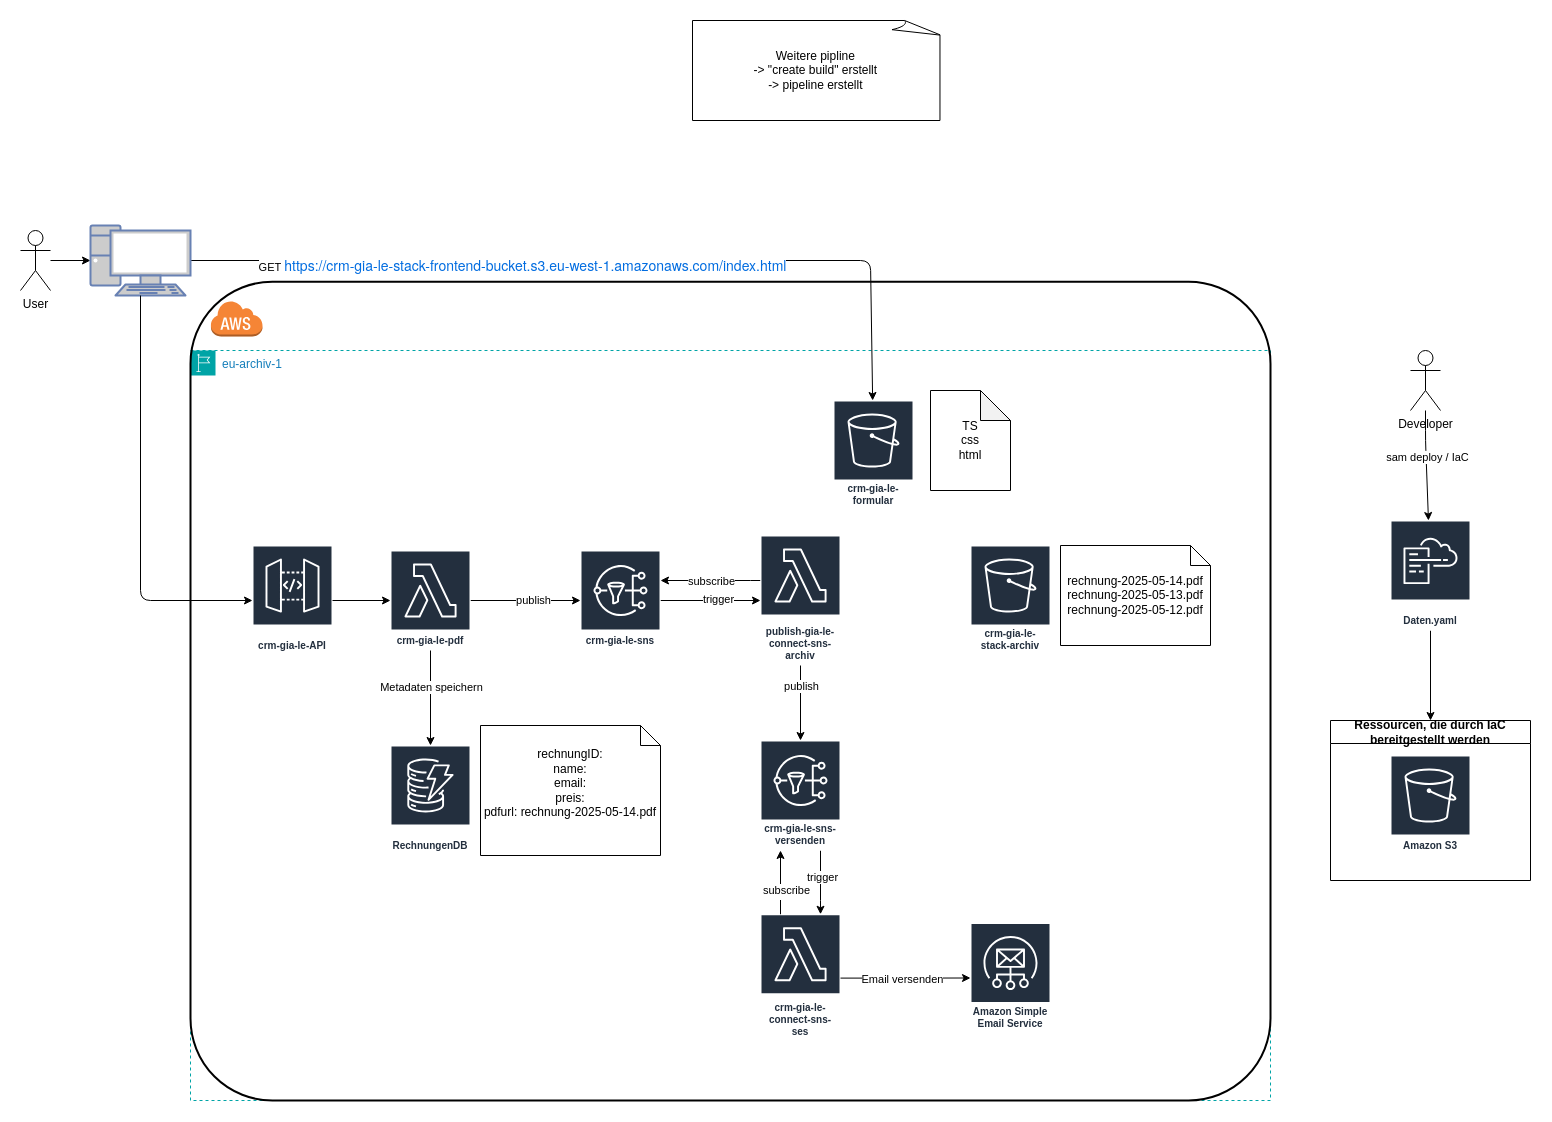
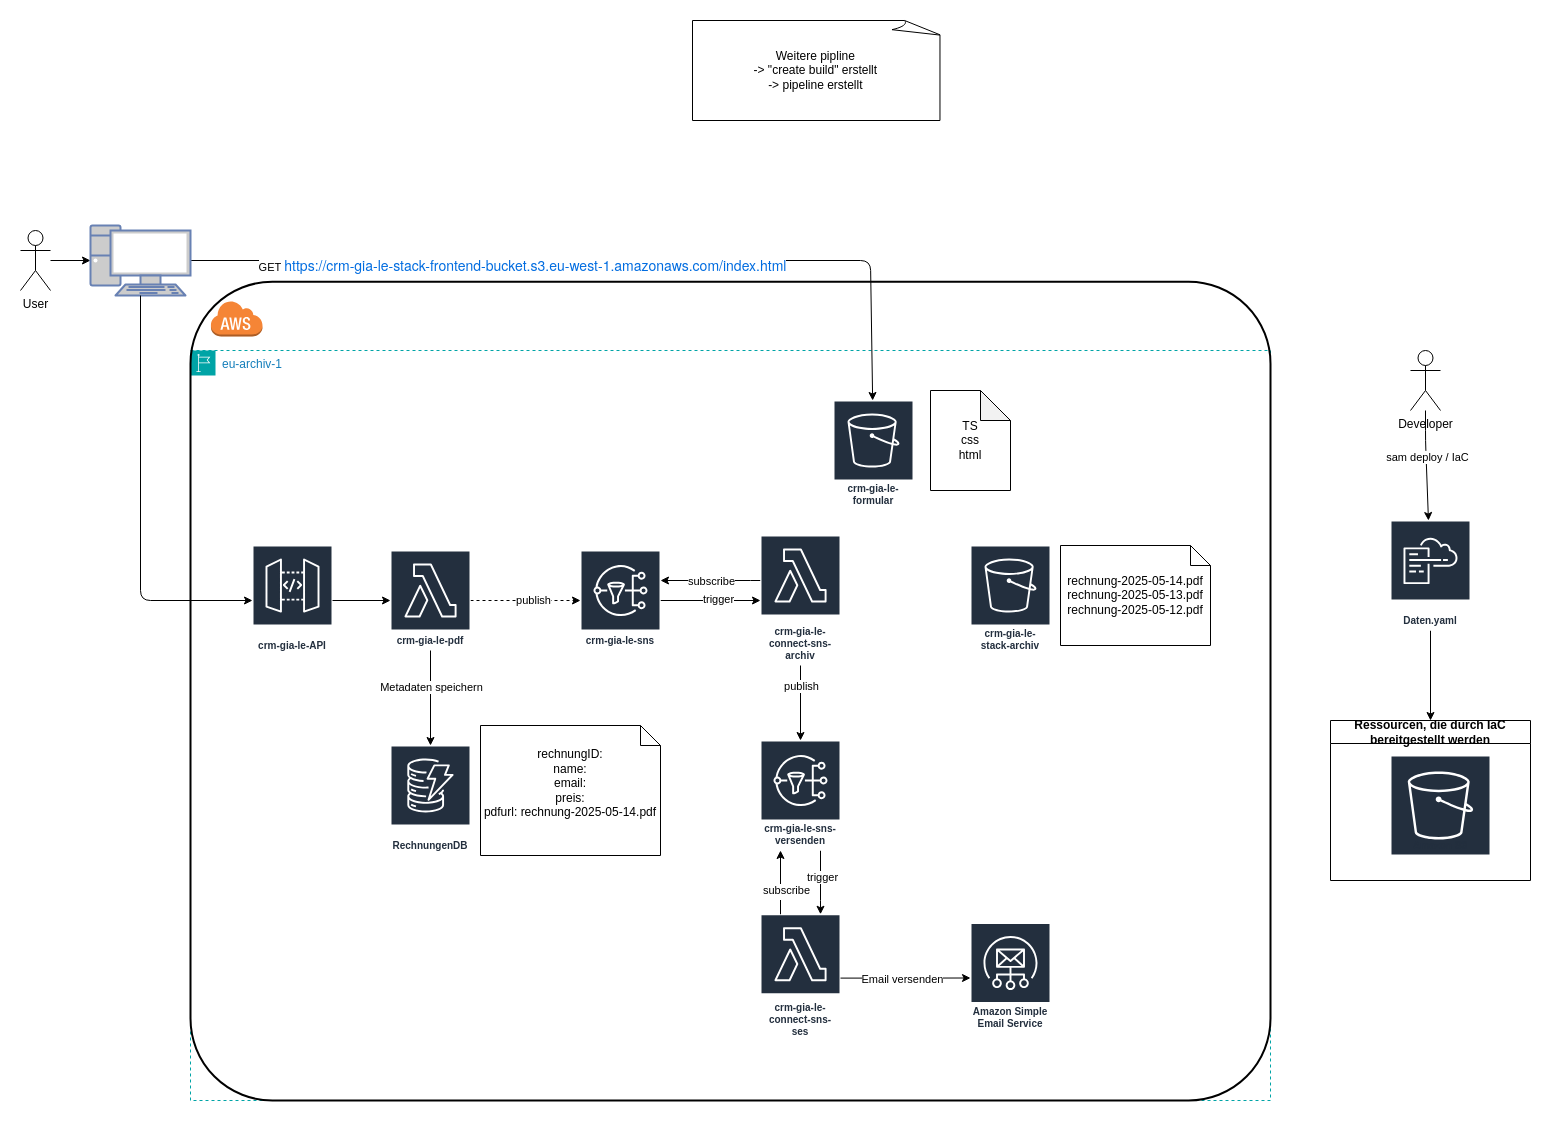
(494, 601) -> (494, 601)
(801, 644) -> (801, 644)
(1431, 806) -> (1441, 806)
